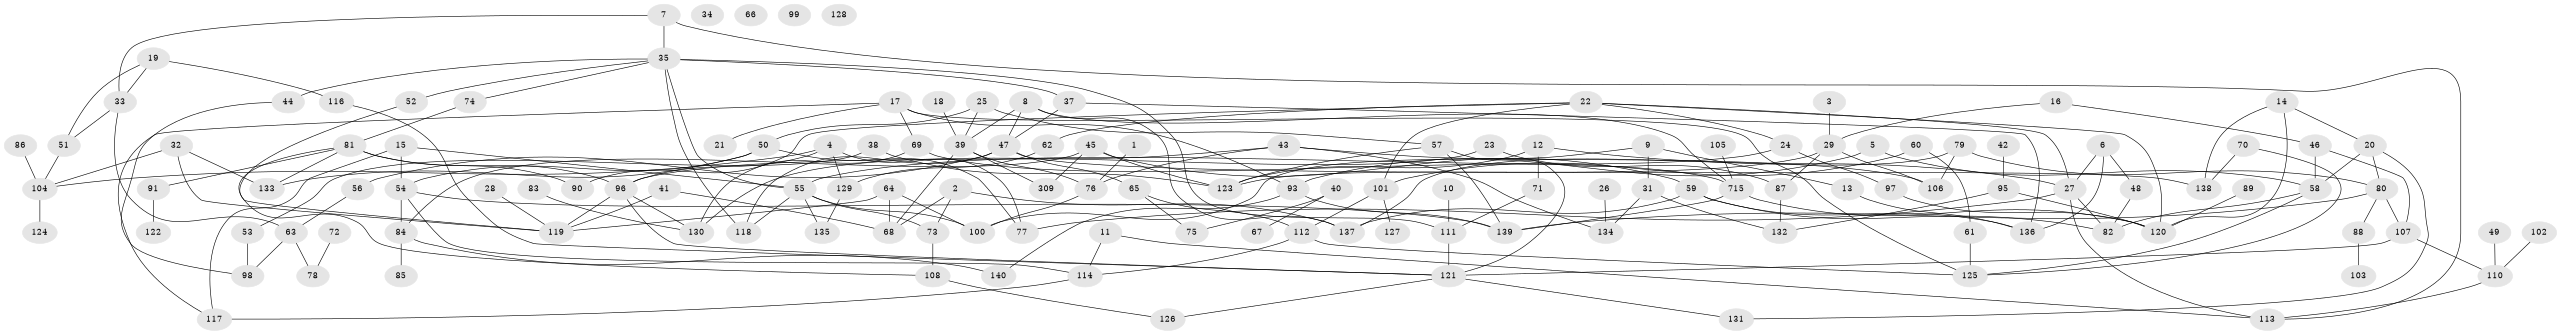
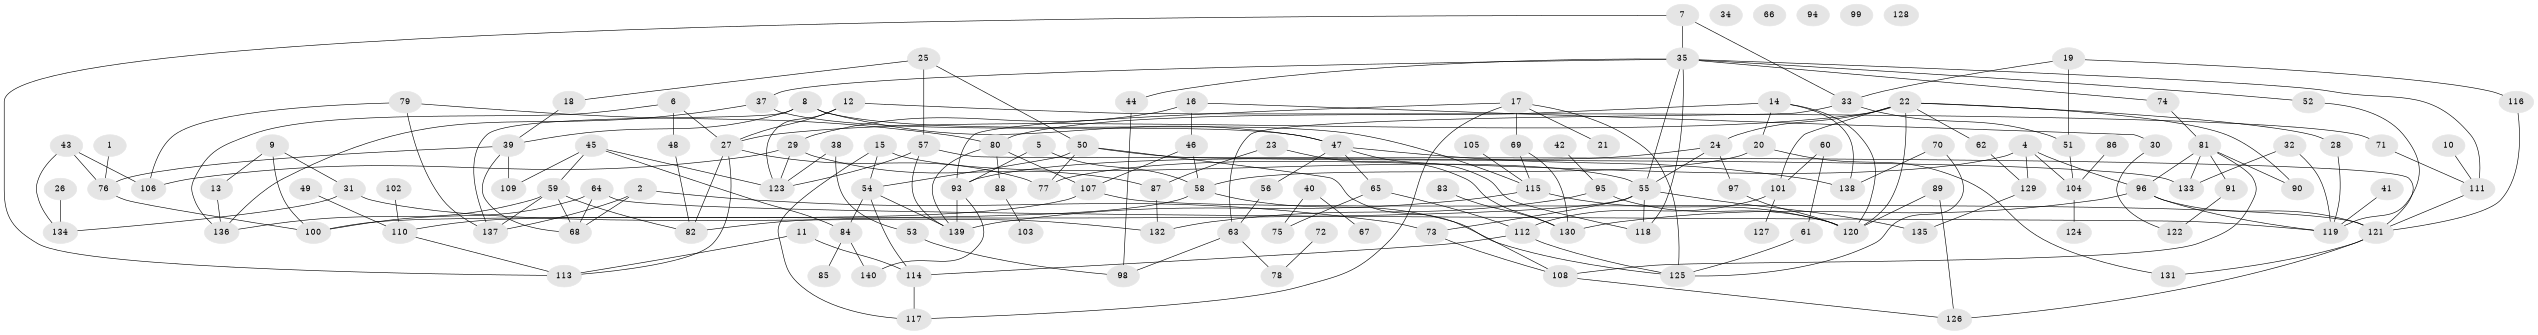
none -> (1813, 15)
(1829, 102) -> none
none -> (2164, 117)
(970, 127) -> (746, 80)
none -> (2156, 146)
(950, 159) -> none
none -> (1334, 159)
(108, 167) -> none
(2377, 171) -> (1382, 115)
none -> (1334, 179)
(1046, 189) -> (509, 189)
(1736, 189) -> (1533, 189)
(797, 212) -> (564, 211)
none -> (1947, 254)
